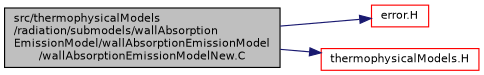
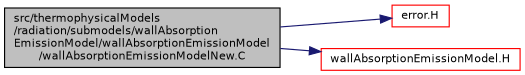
(400, 59) -> (421, 59)
